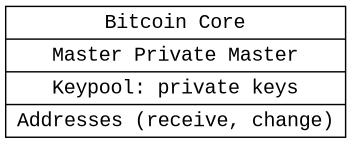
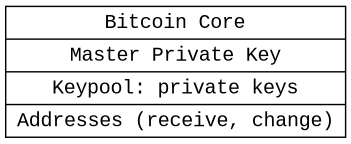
(176, 55) -> (176, 55)
